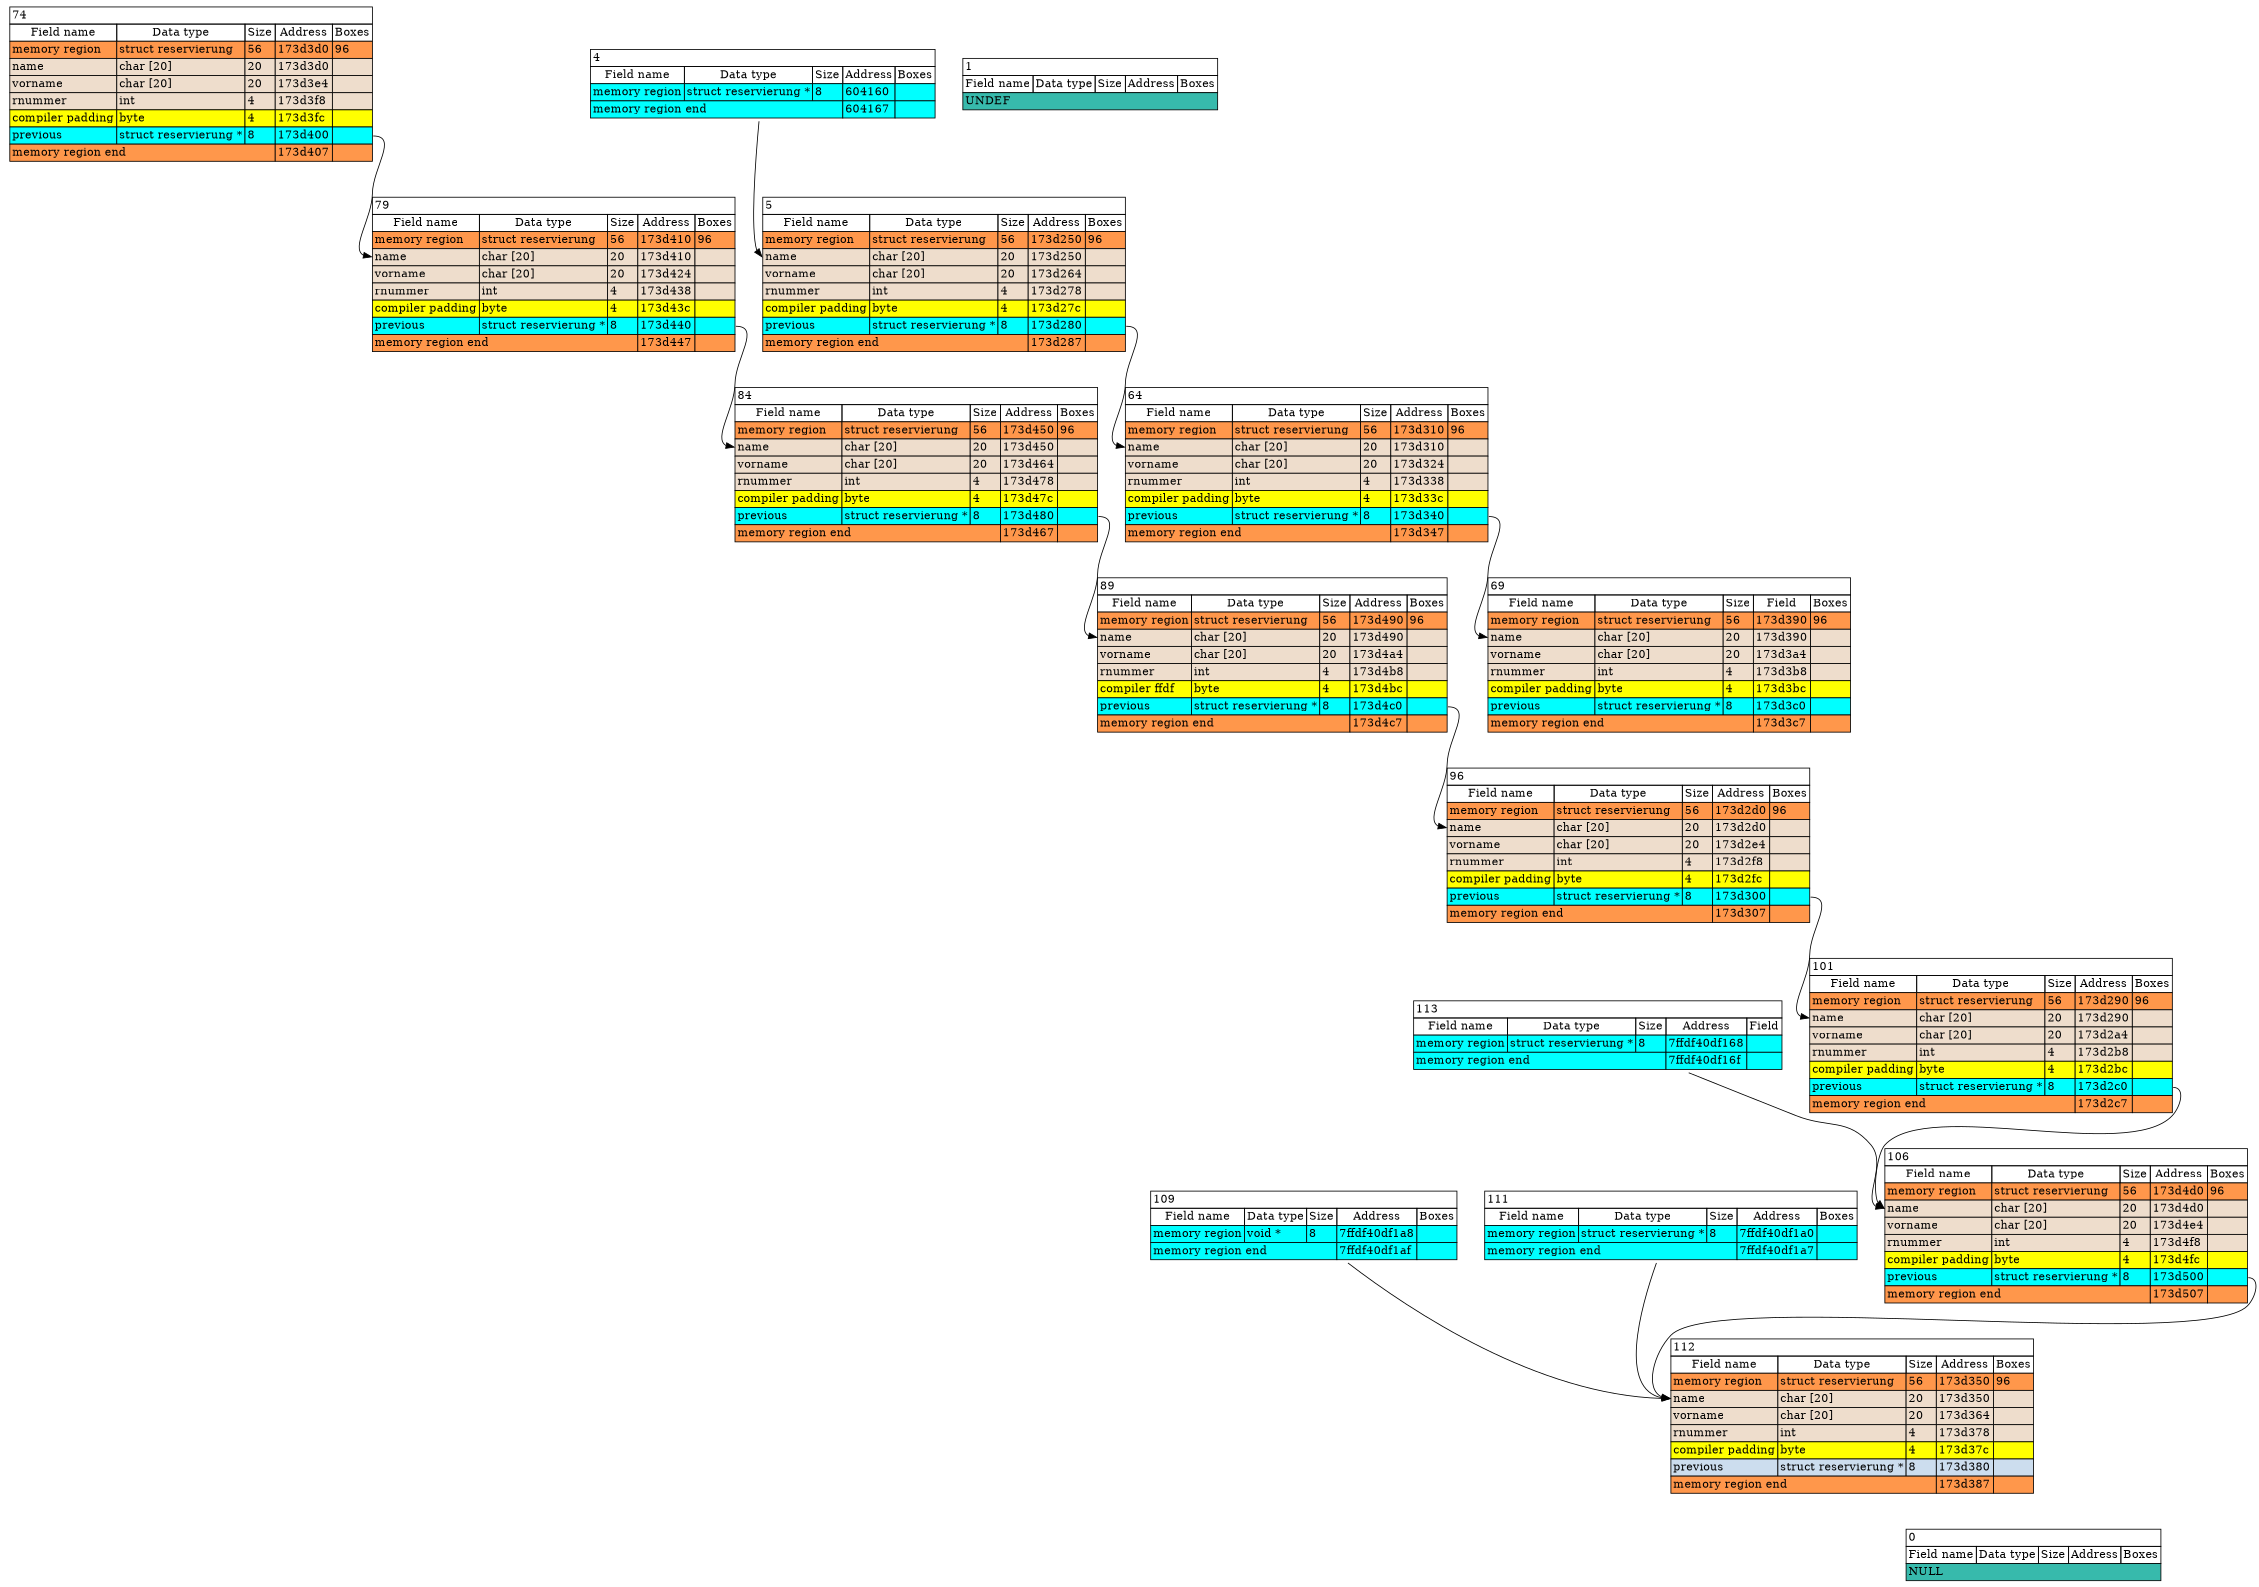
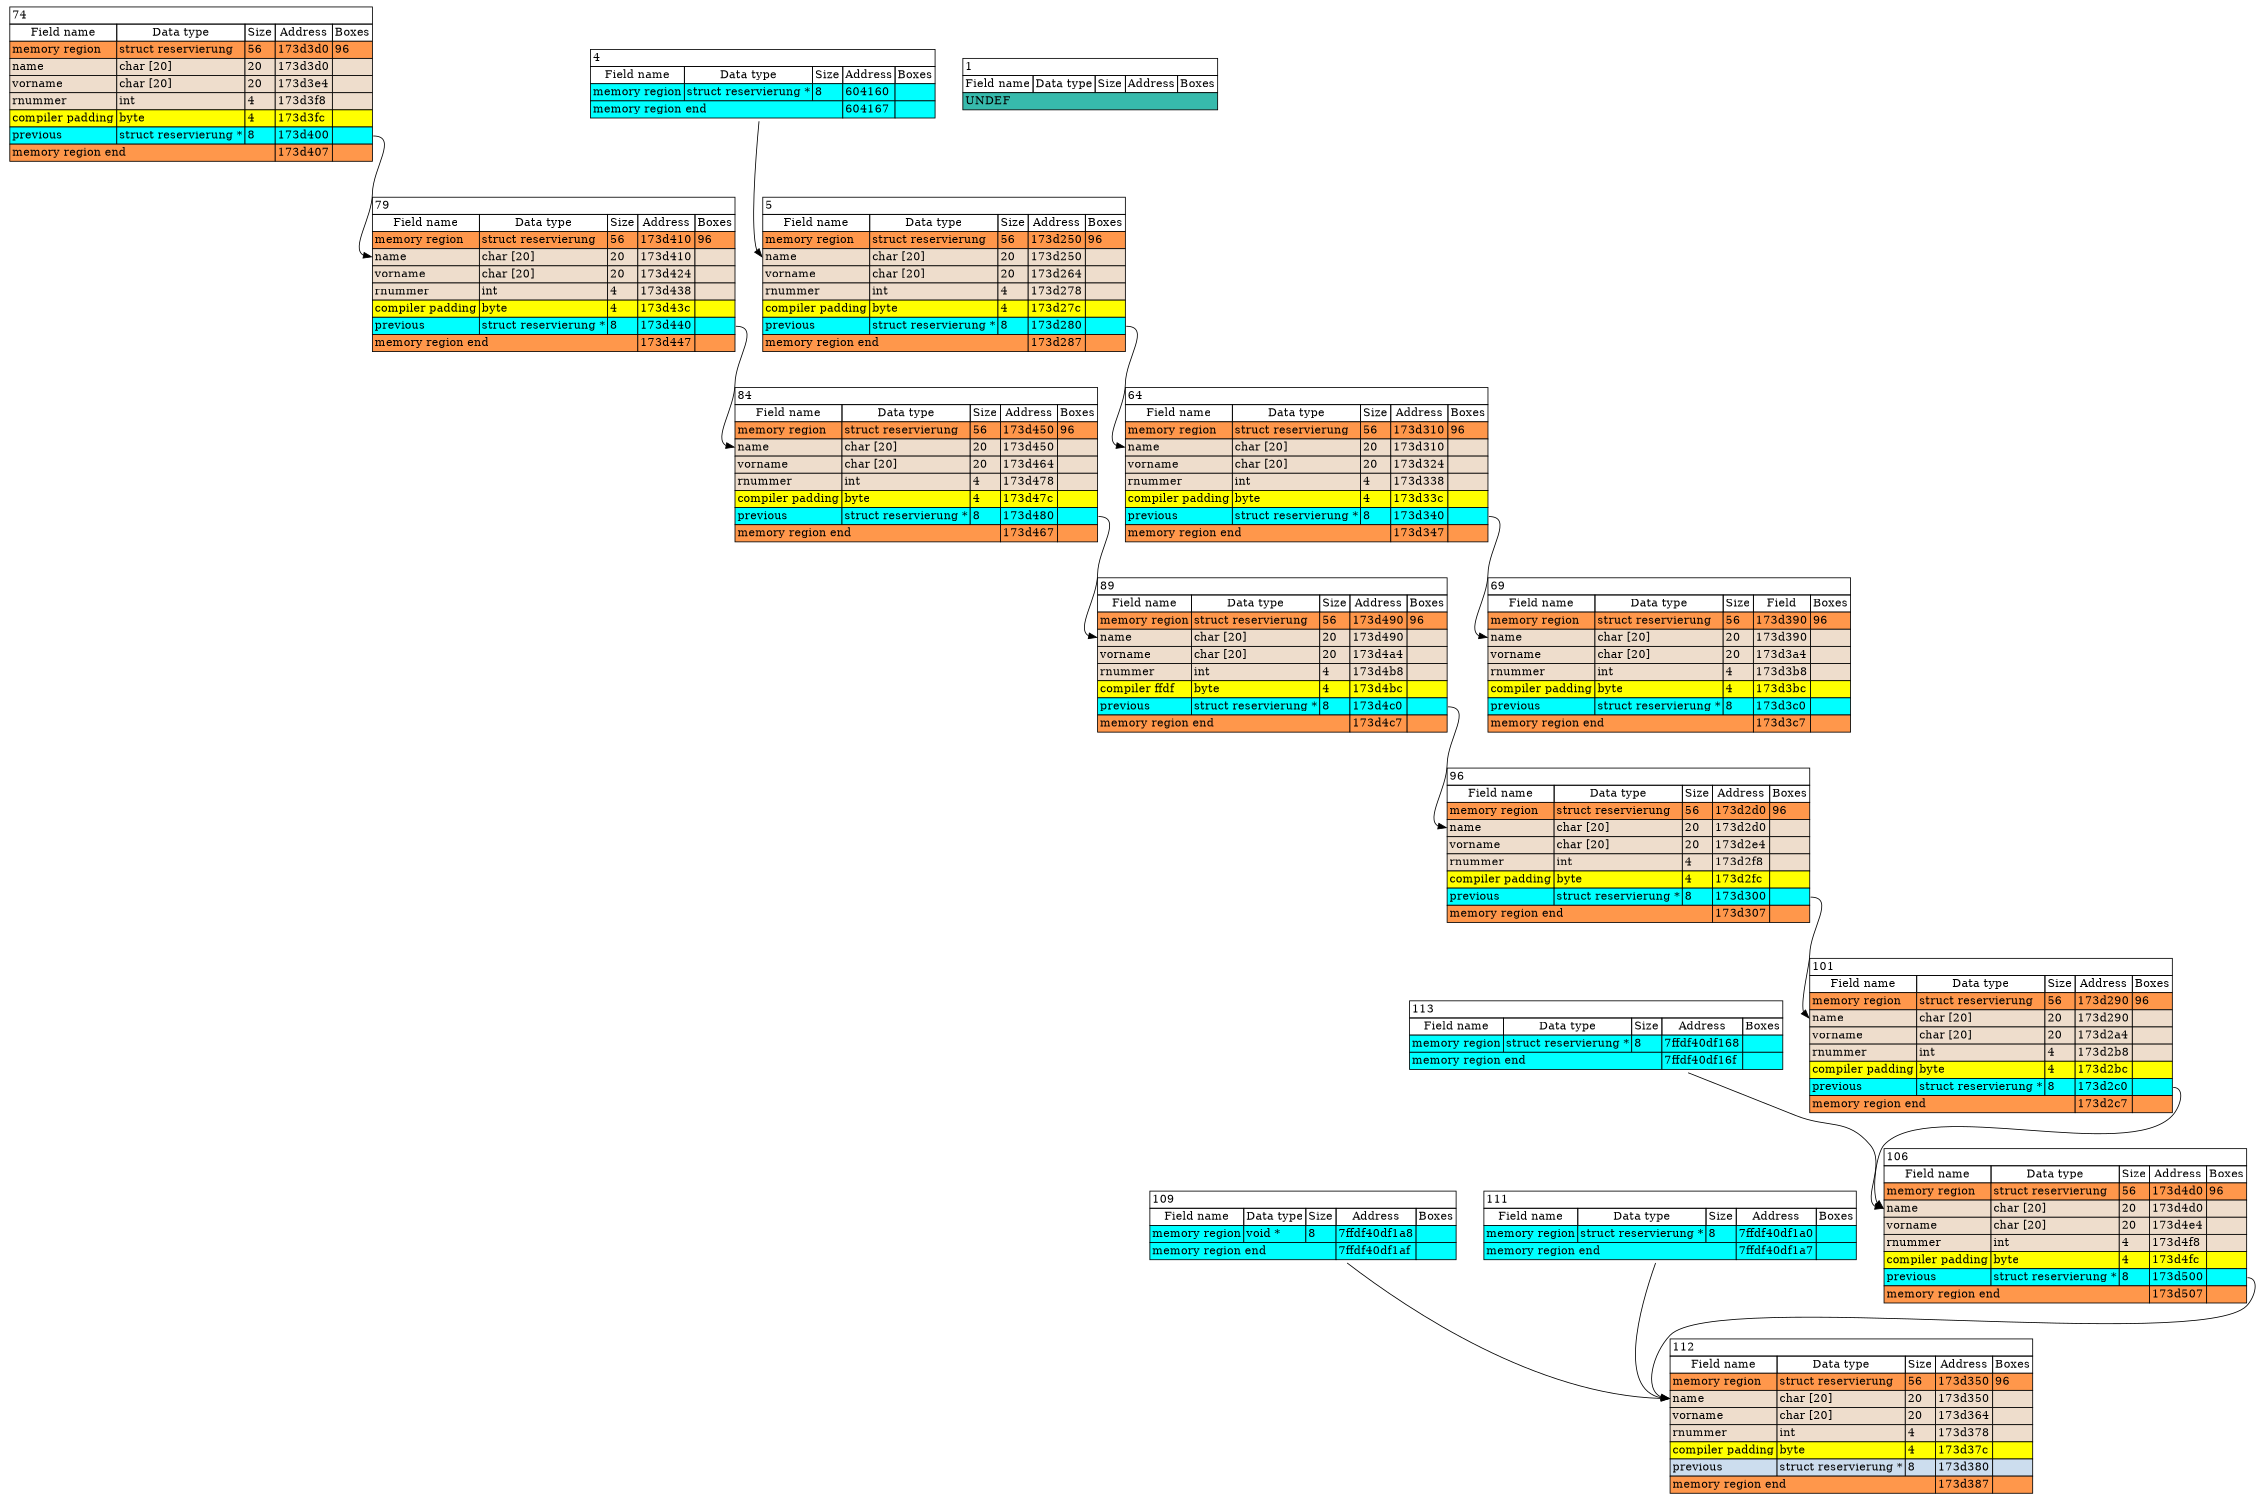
(1764, 1026) -> (1763, 1026)
(2034, 1555) -> none
